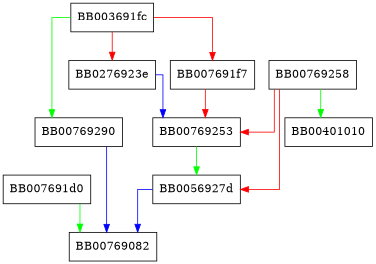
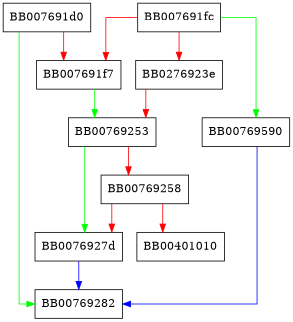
(112, 18) -> (179, 18)
none -> (64, 42)
(163, 89) -> (146, 99)
(205, 99) -> (95, 99)
(321, 99) -> (163, 214)
(274, 124) -> (129, 157)
(79, 132) -> (246, 132)
(197, 189) -> (79, 247)
(113, 247) -> (79, 304)
